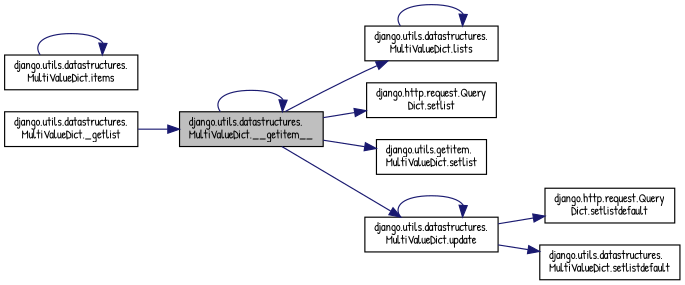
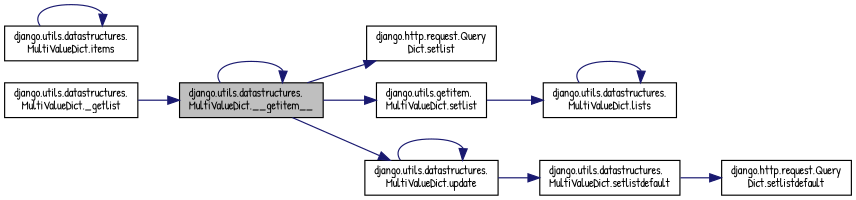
(331, 88) -> (509, 100)
(516, 221) -> (695, 178)
